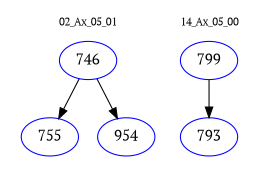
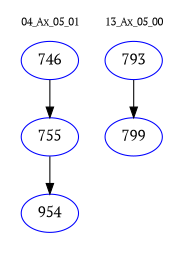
(88, 23) -> (50, 23)
(210, 23) -> (134, 23)
(209, 93) -> (134, 93)
(105, 94) -> (50, 170)
